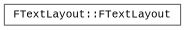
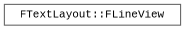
(92, 15) -> (92, 15)
